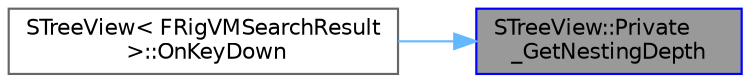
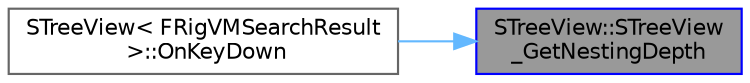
(609, 41) -> (609, 41)
